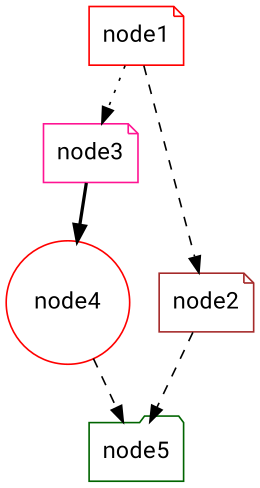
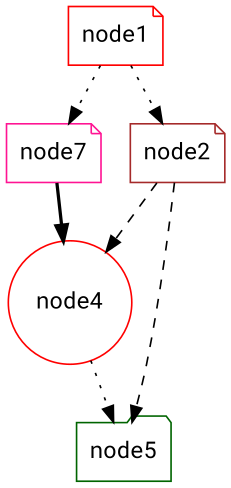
(91, 153) -> (54, 153)
(169, 161) -> (143, 87)
none -> (136, 211)
(105, 383) -> (99, 384)
